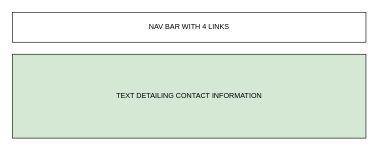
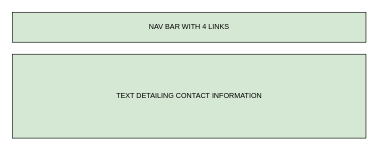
(189, 27) -> (189, 27)
